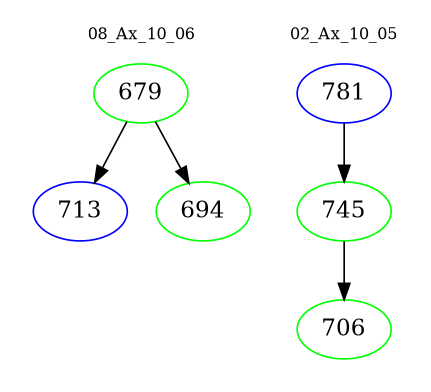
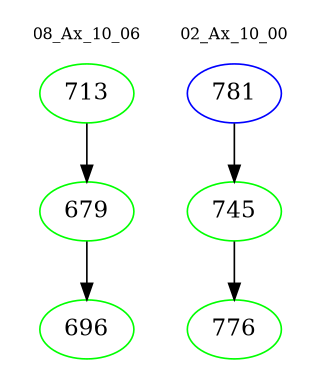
(344, 35) -> (234, 35)
(115, 145) -> (87, 144)
(80, 211) -> (87, 93)
(203, 211) -> (87, 329)
(344, 329) -> (234, 329)
